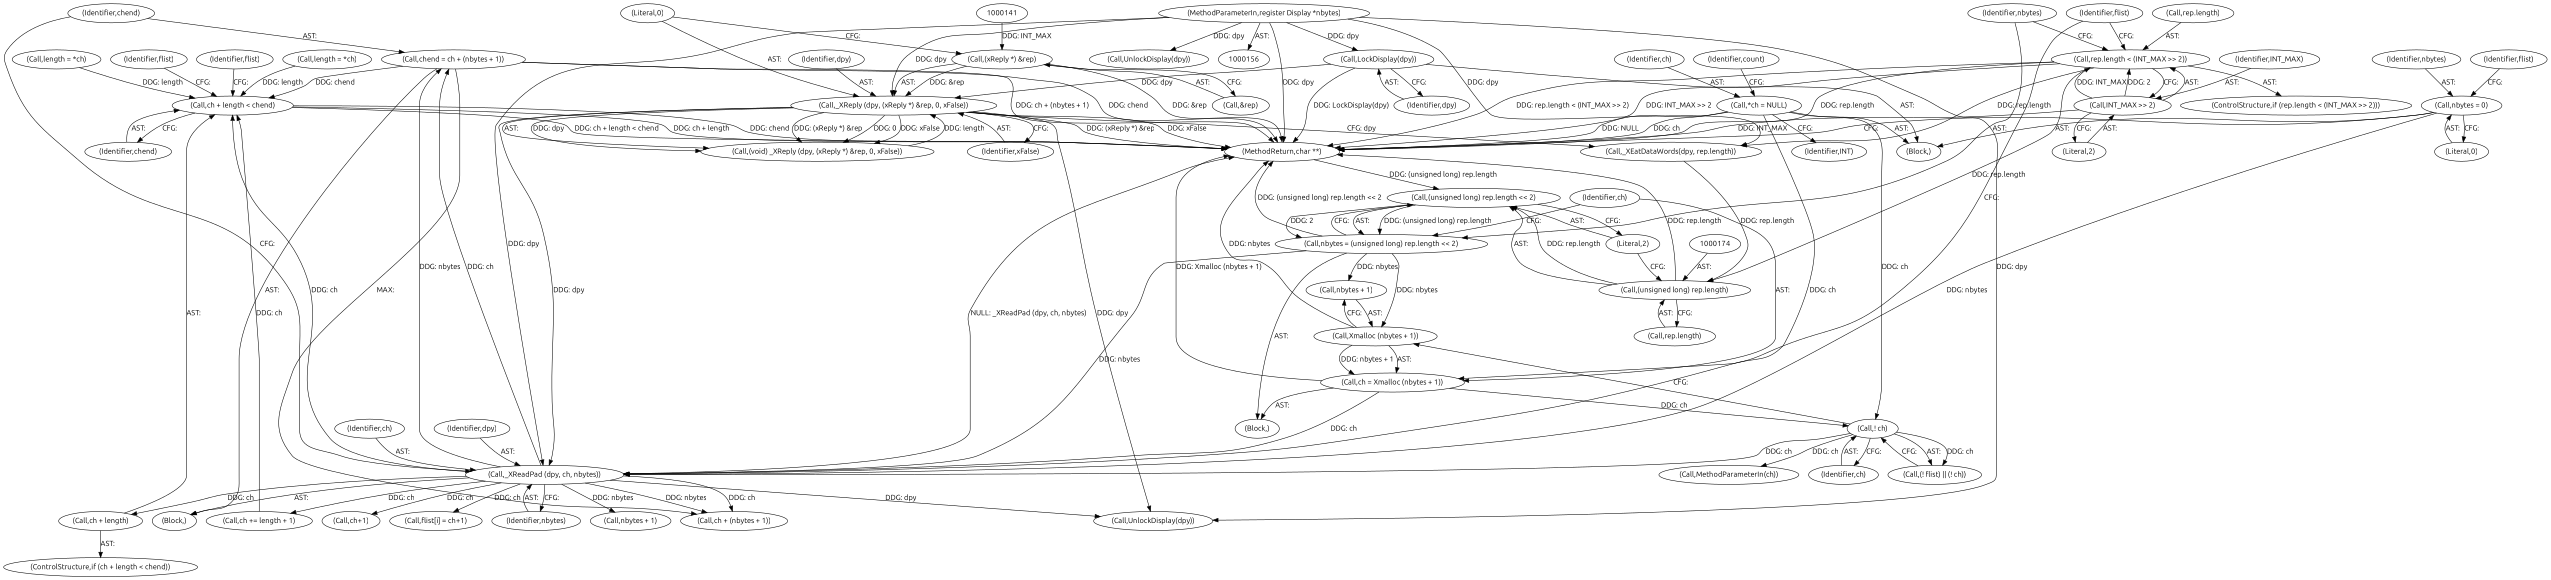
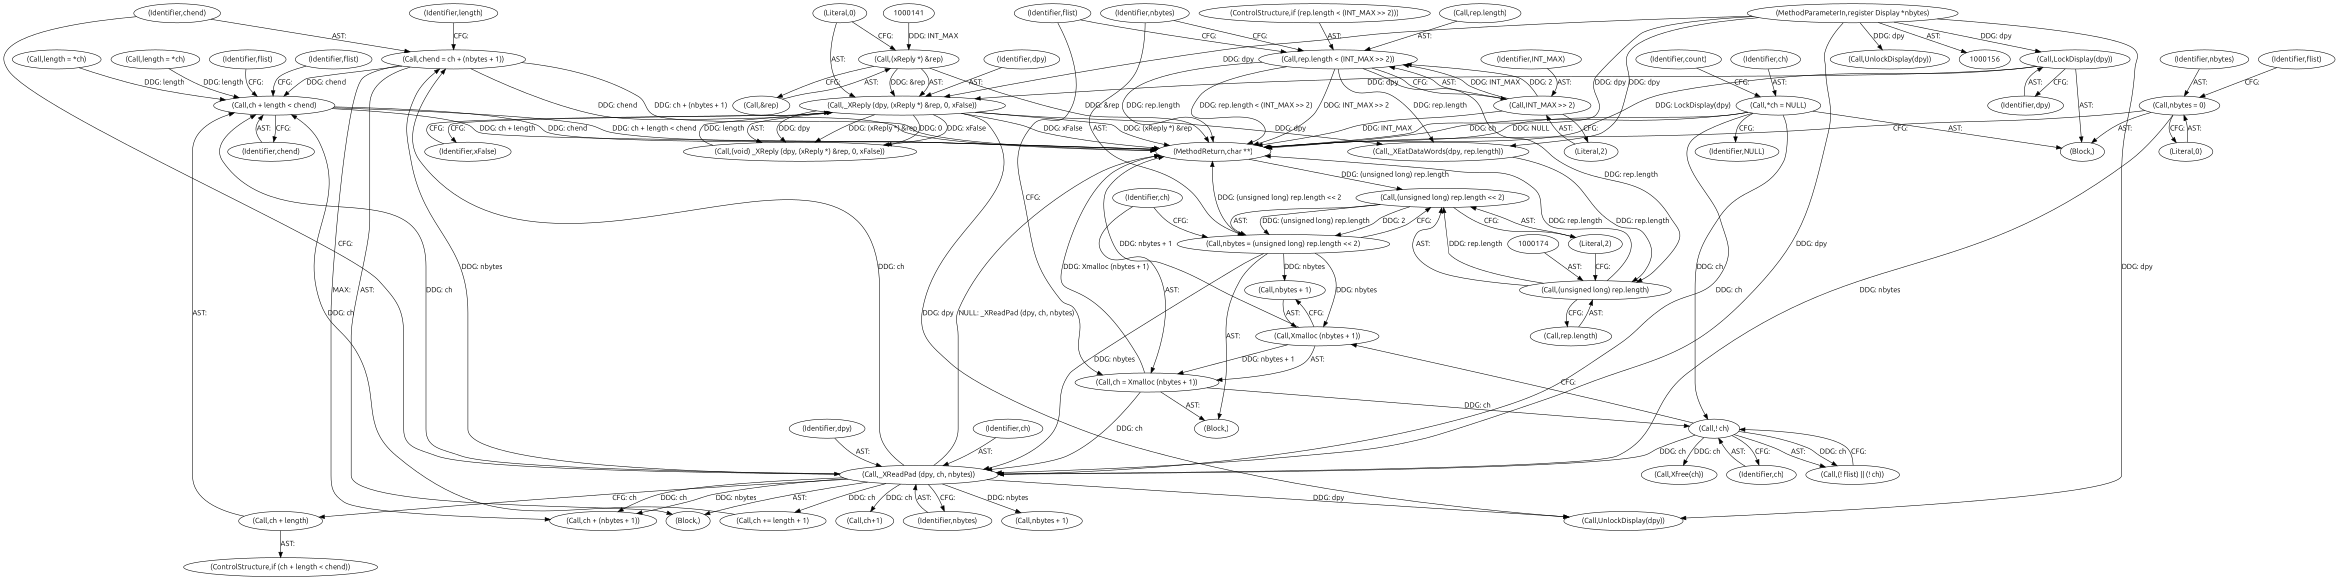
none -> (454, 13)
(2227, 74) -> (1325, 34)
(1005, 129) -> (438, 129)
(1361, 129) -> (1291, 129)
(505, 150) -> none
(1829, 152) -> (1737, 152)
(1250, 244) -> (1146, 244)
(1729, 475) -> (1679, 475)
(241, 498) -> (625, 498)
(436, 521) -> none
